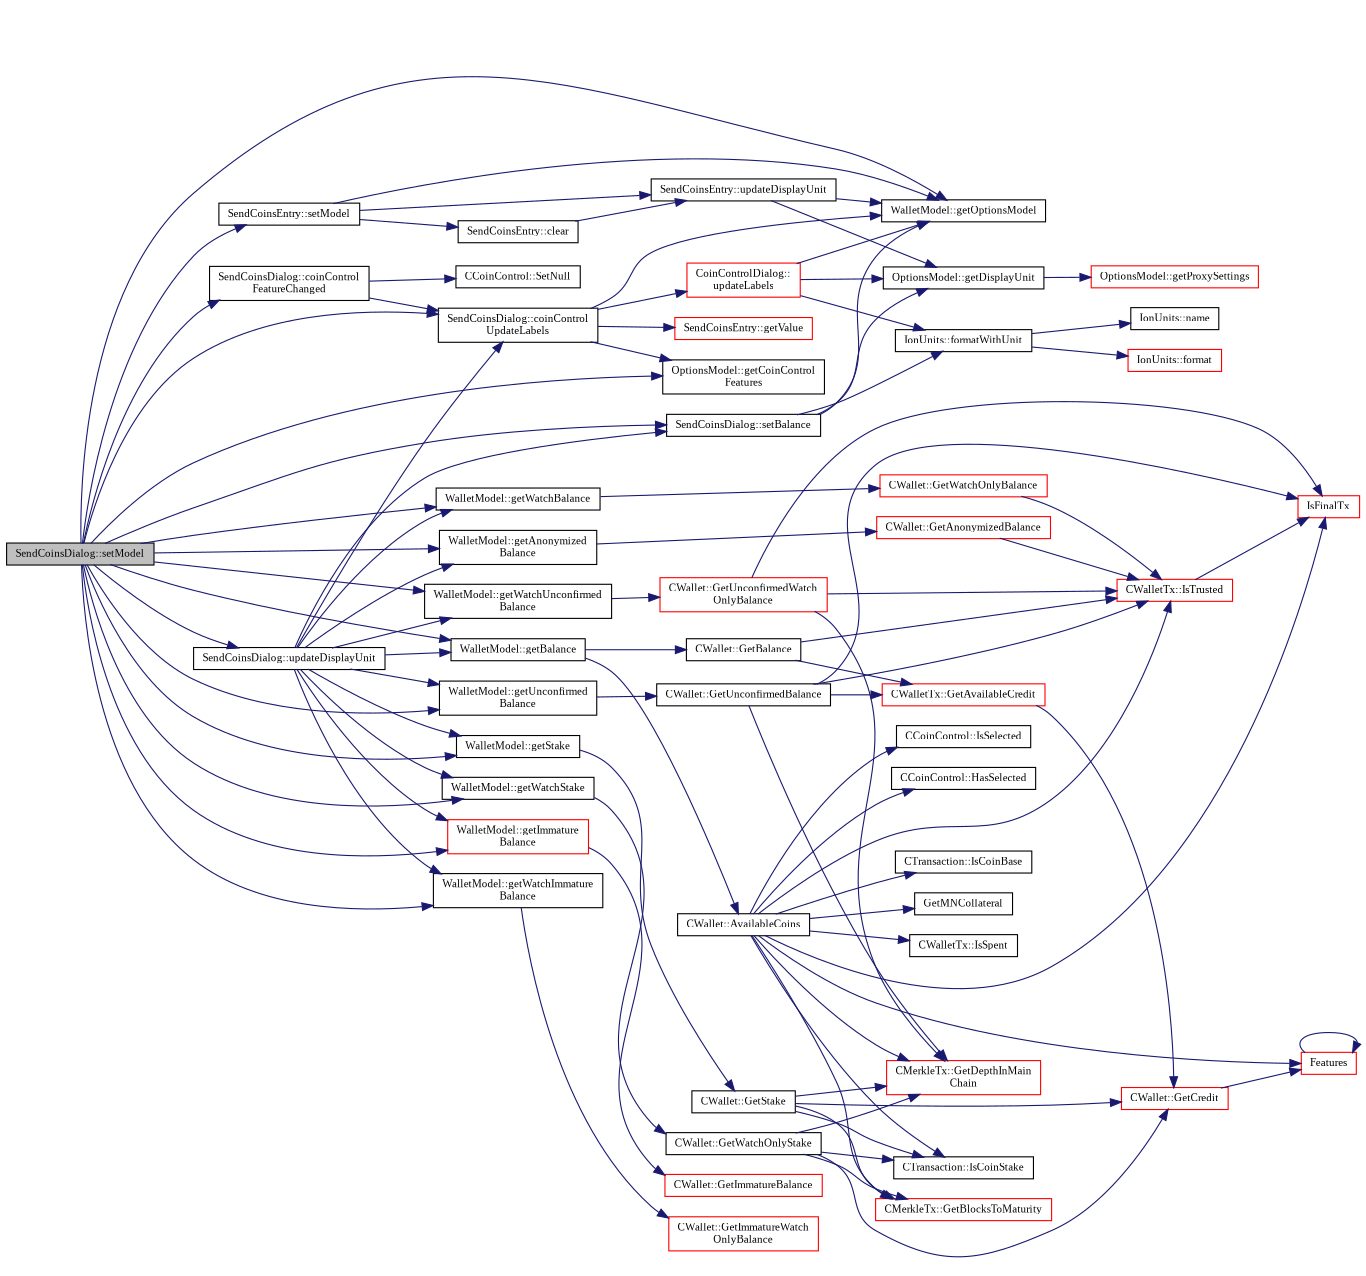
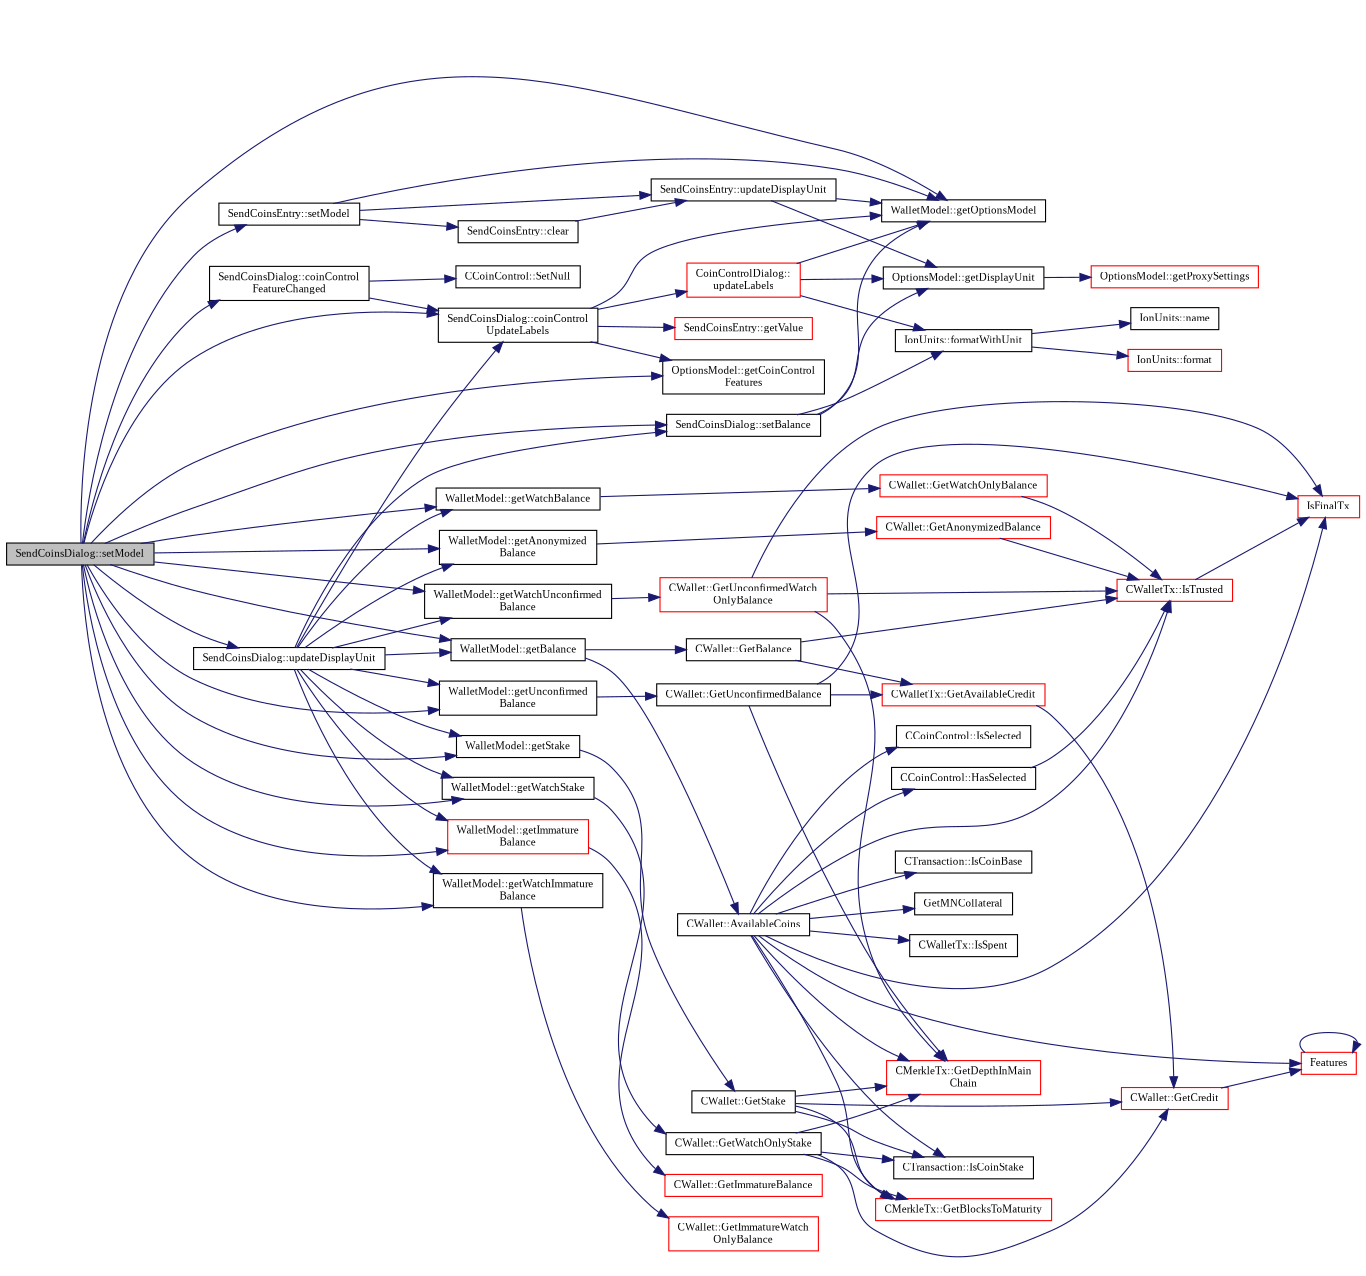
(977, 653) -> (1110, 701)
